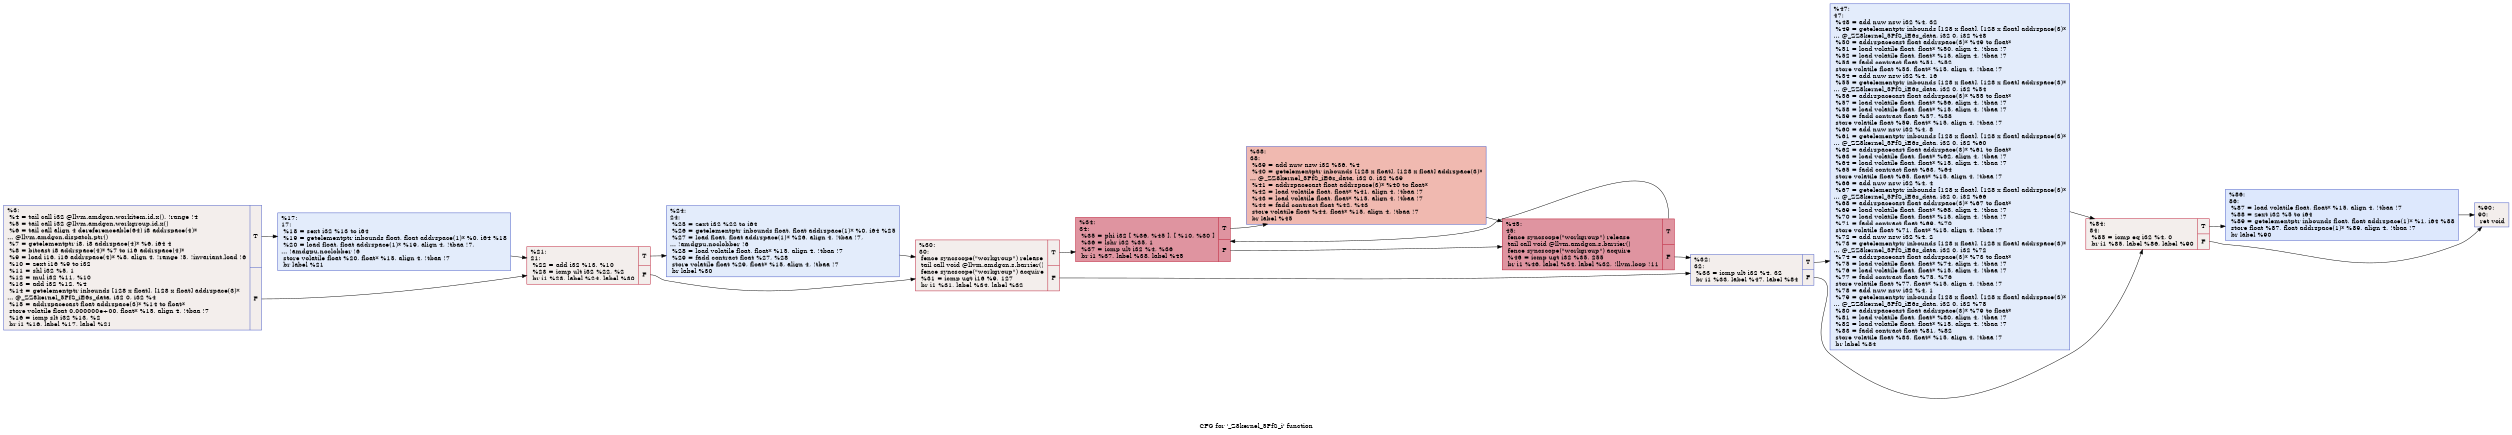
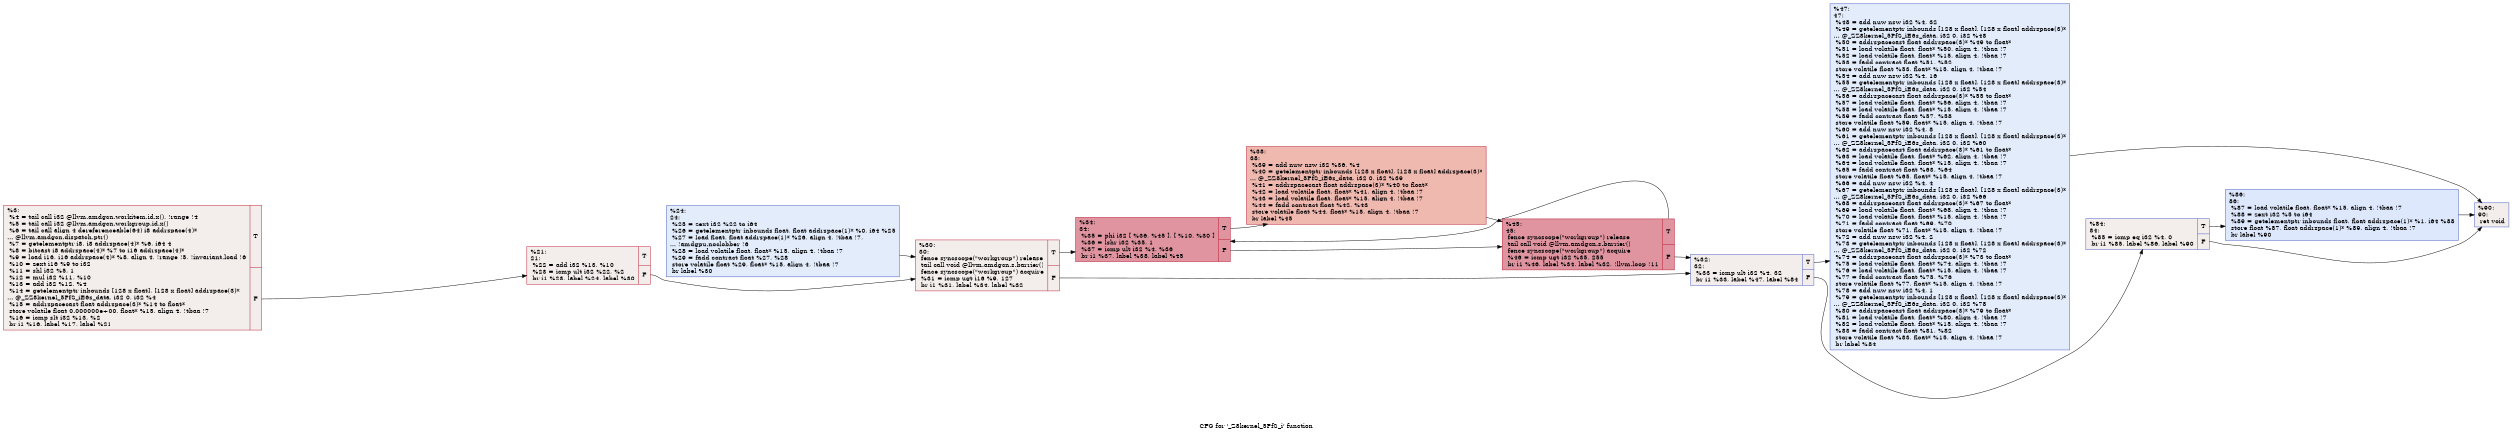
(1366, 185) -> (1366, 185)
(2080, 215) -> (2279, 149)
(2148, 234) -> (2148, 234)
(394, 242) -> none
(656, 256) -> none
(133, 268) -> (133, 268)
